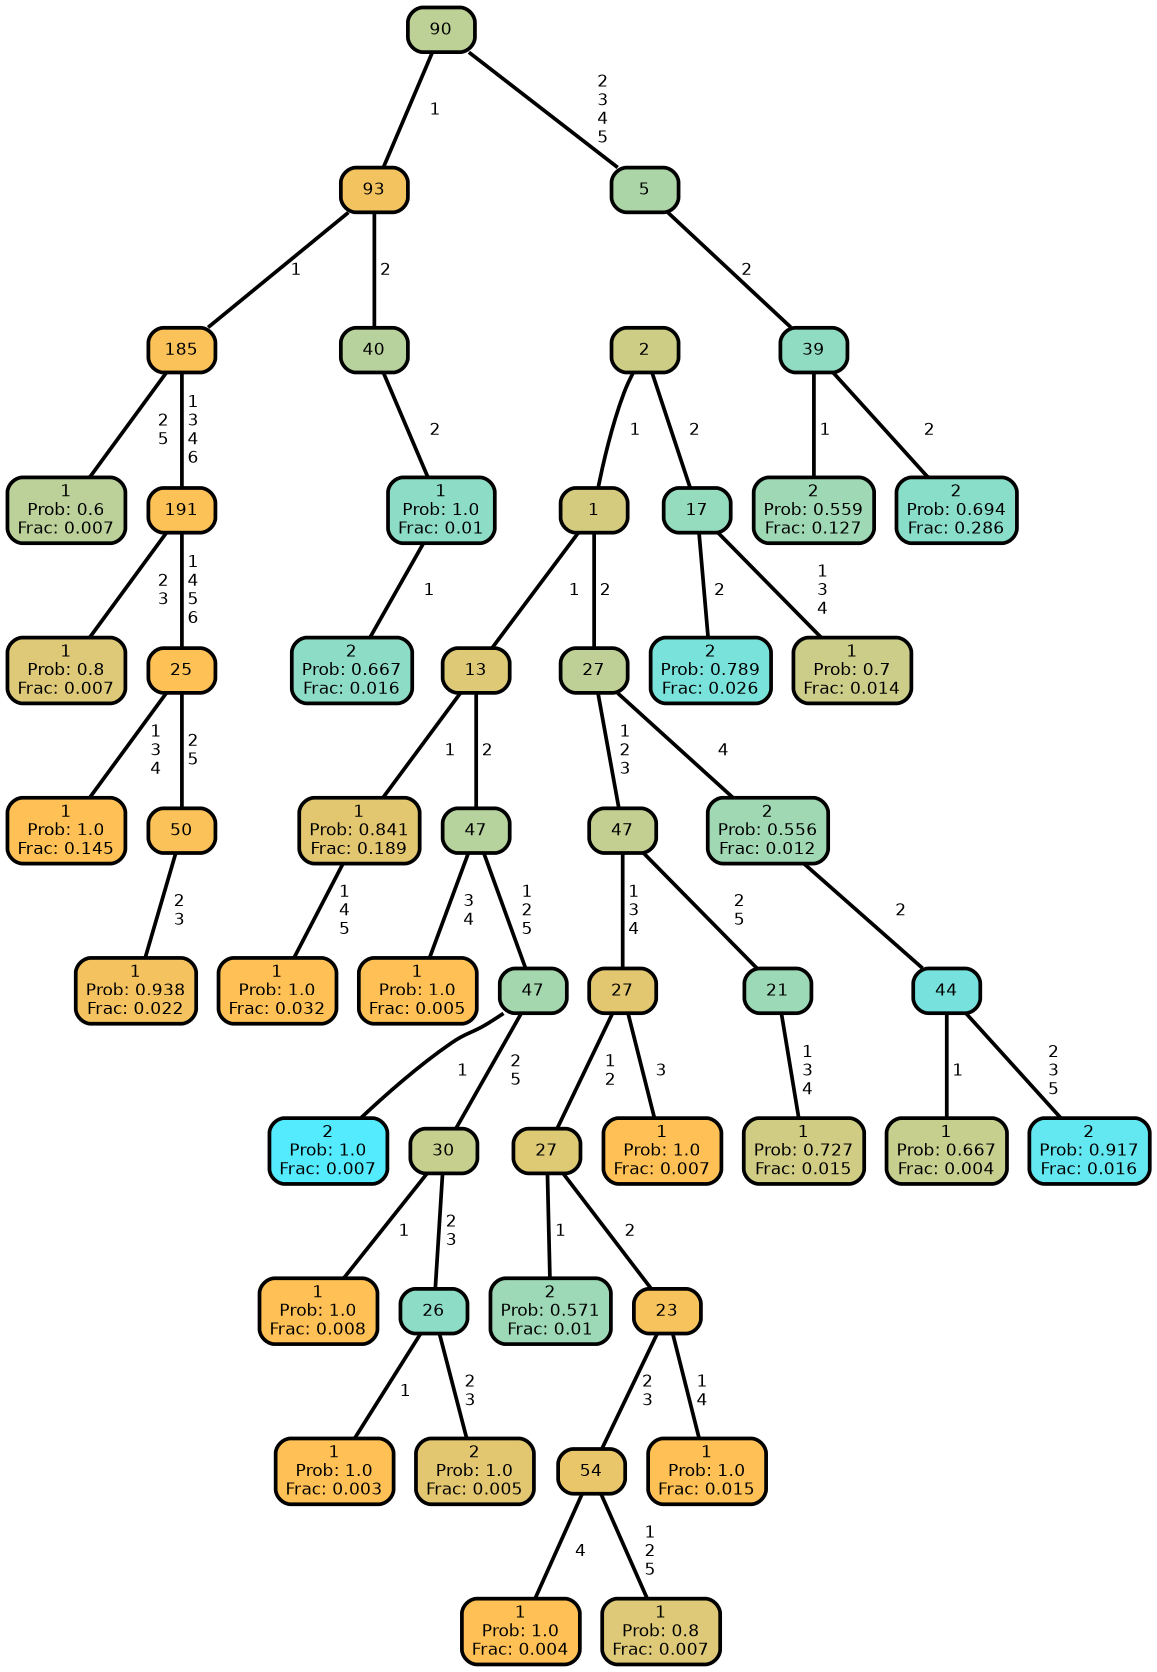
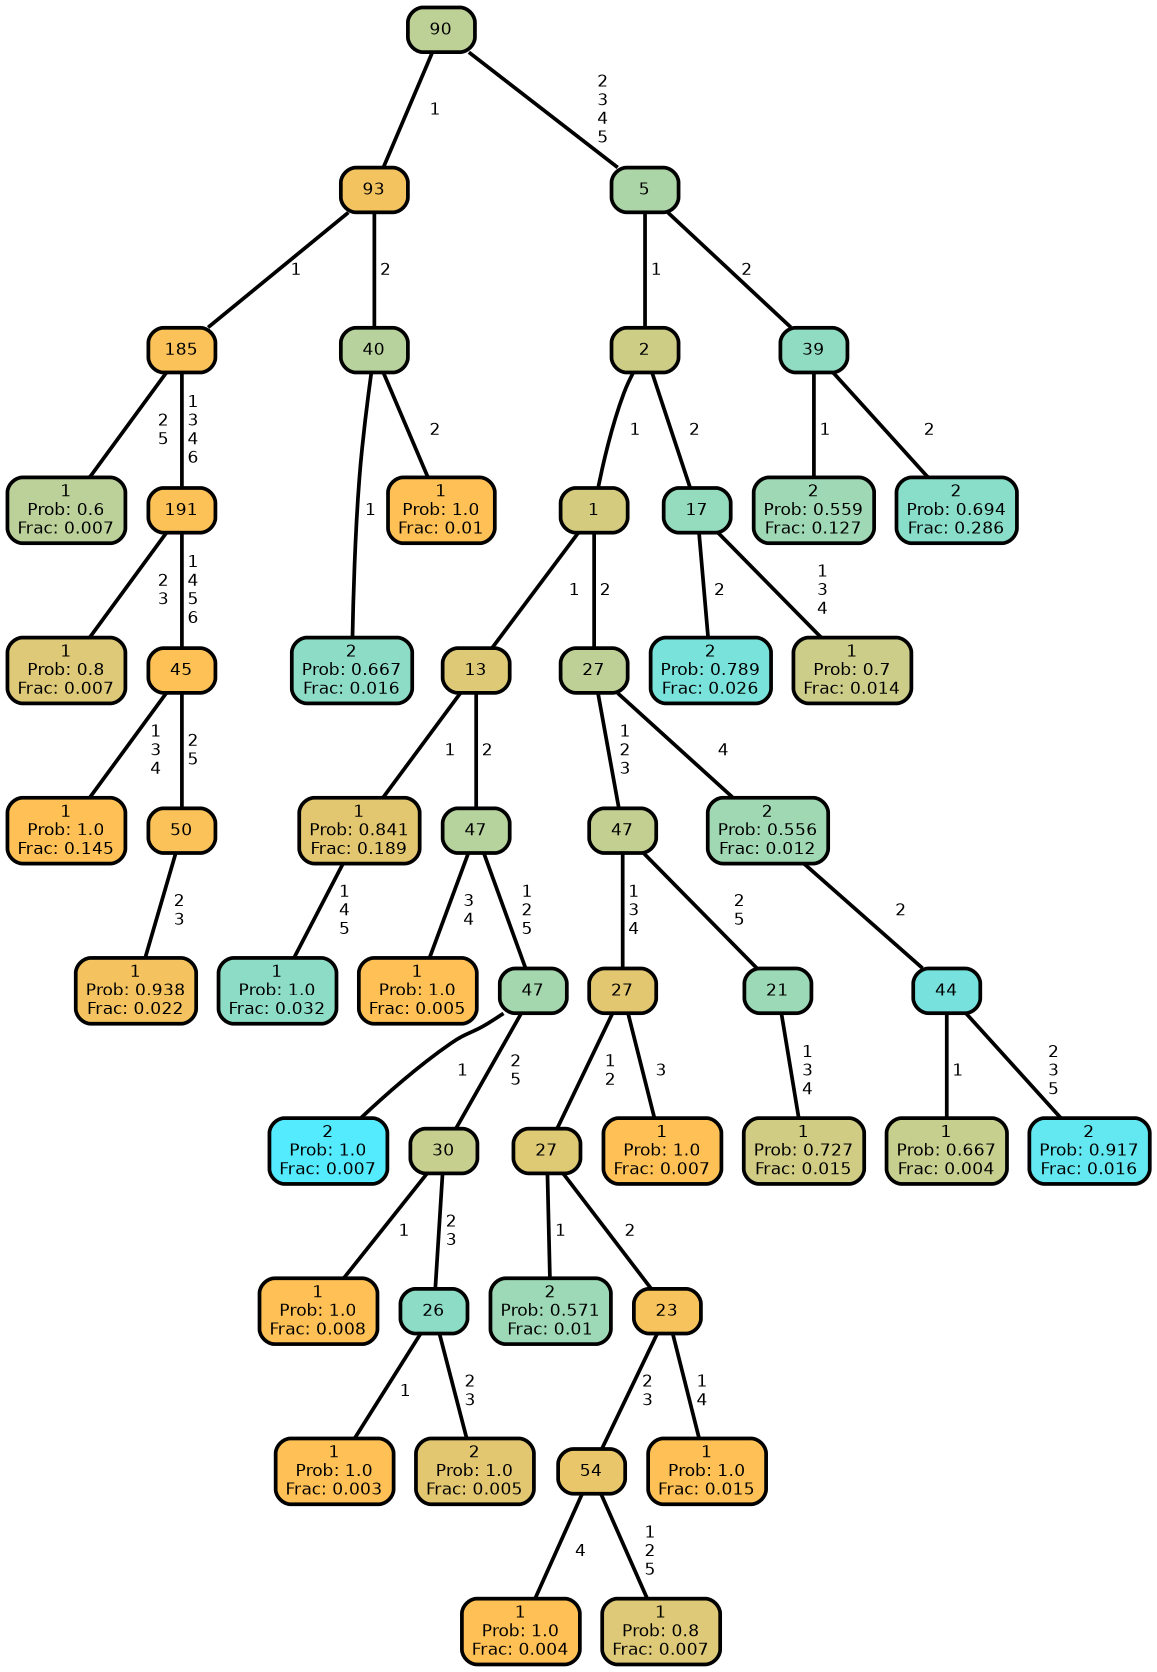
none -> (645, 270)
(441, 510) -> (441, 510)
(397, 590) -> (358, 505)
(182, 670) -> (182, 670)
(278, 991) -> (278, 991)
